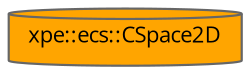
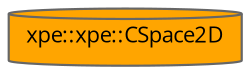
(125, 37) -> (125, 37)
